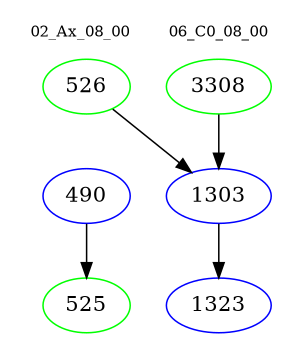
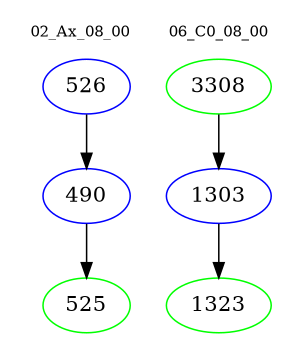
(87, 87) -> (87, 87)
(133, 125) -> (87, 134)
(219, 305) -> (219, 305)
